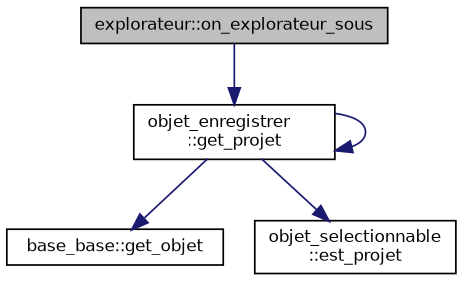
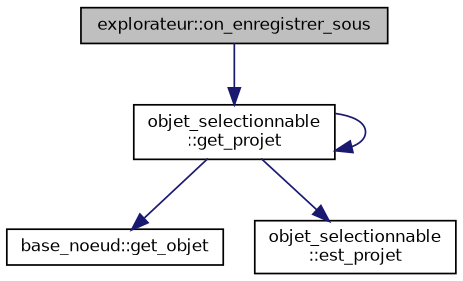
(234, 26) -> (234, 26)
(234, 132) -> (234, 132)
(115, 247) -> (115, 247)
